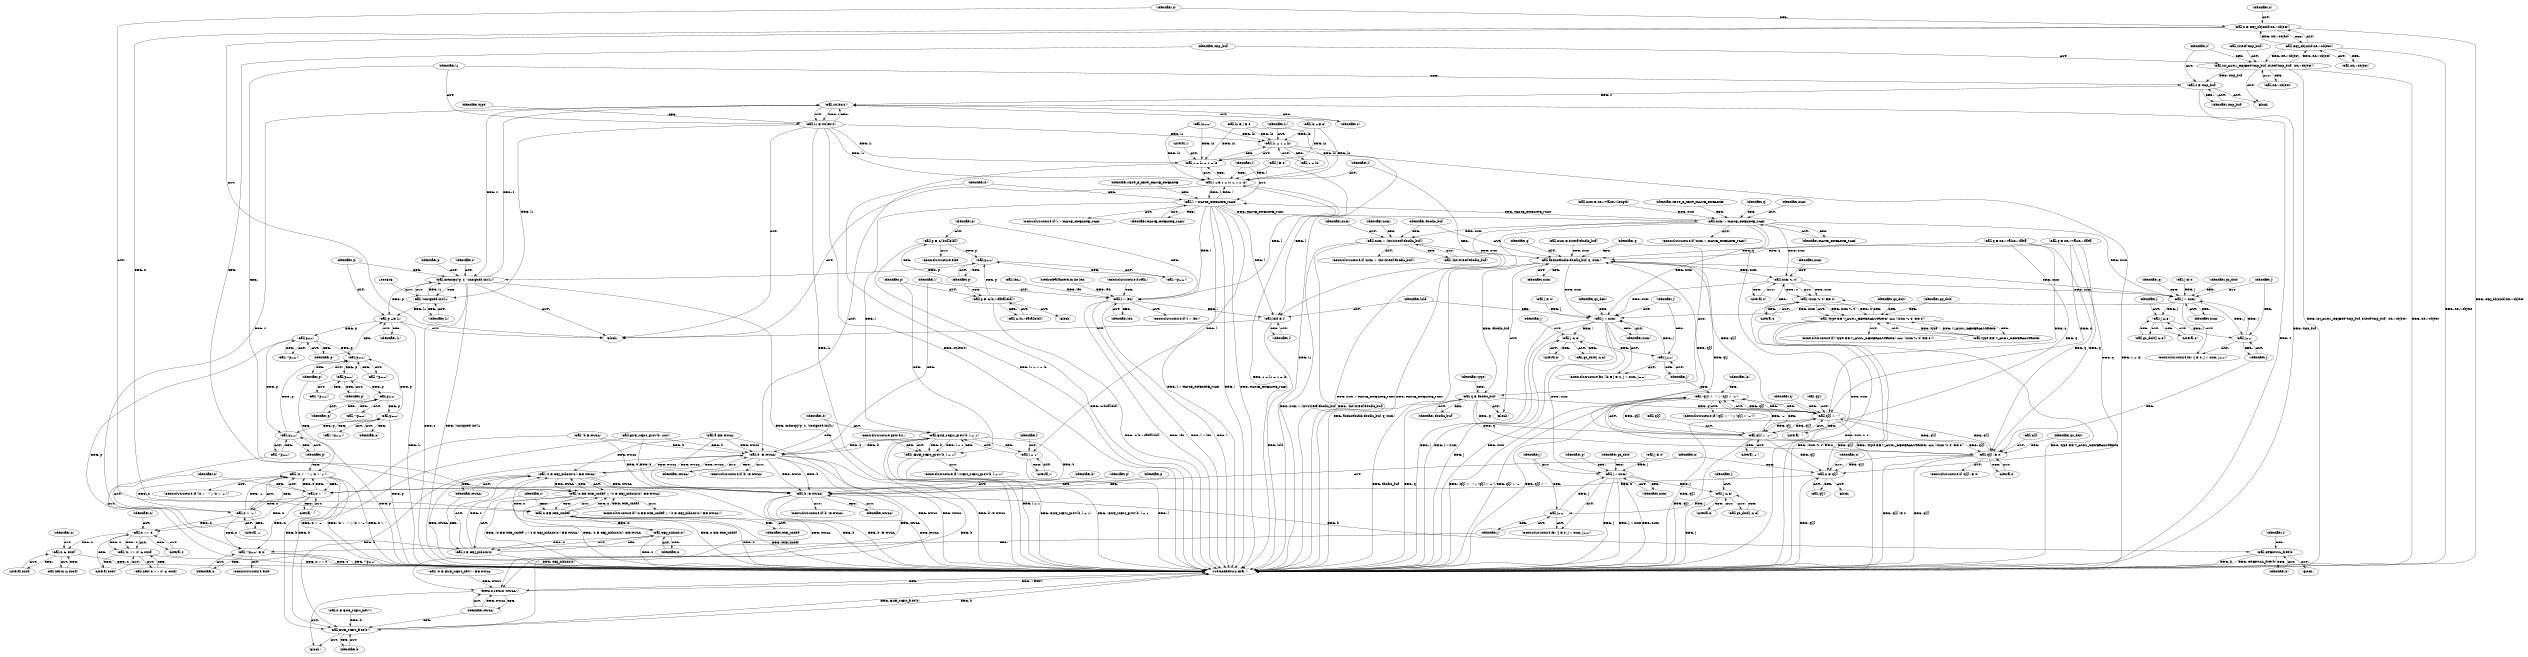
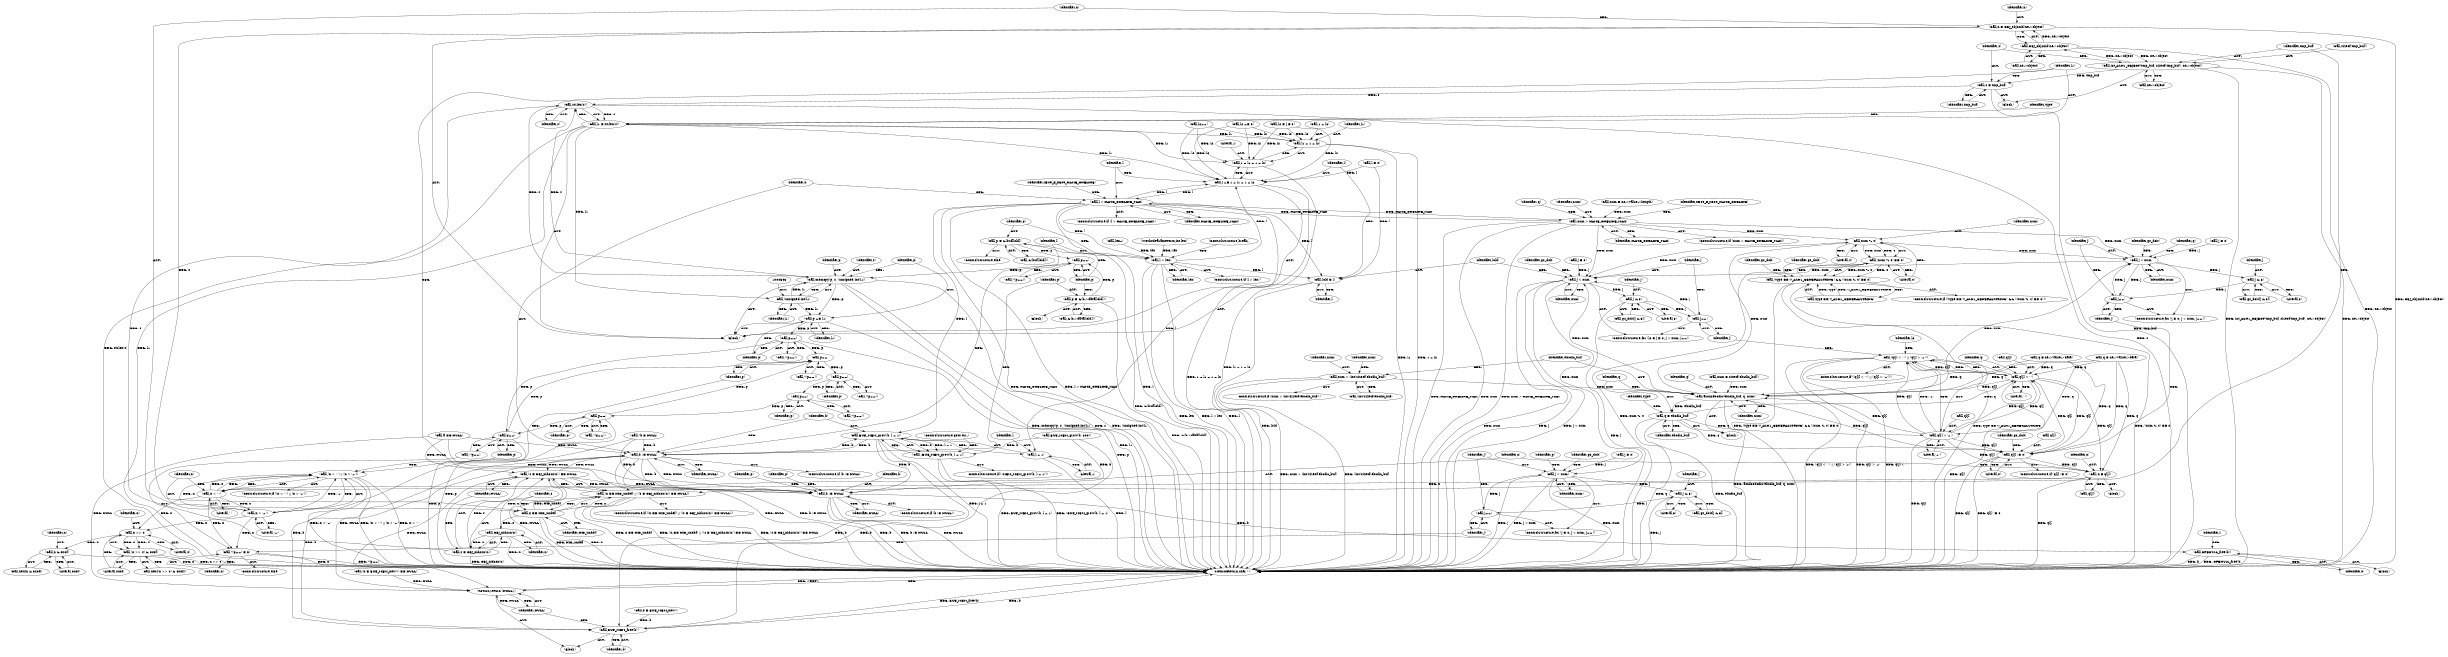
(1293, 153) -> none
(1548, 226) -> none
none -> (1034, 261)
